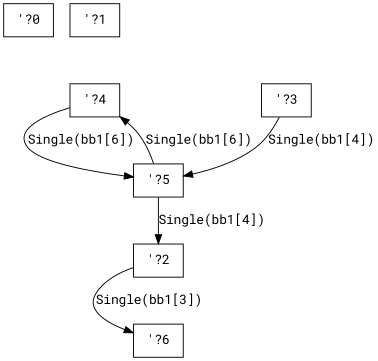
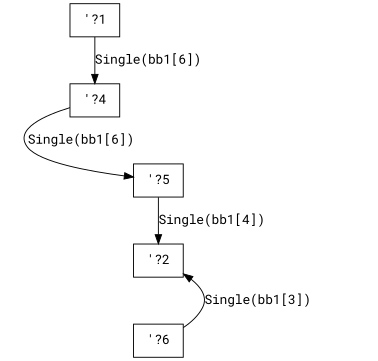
(29, 20) -> none
(286, 100) -> none
(143, 141) -> (95, 56)
(95, 297) -> (203, 305)
